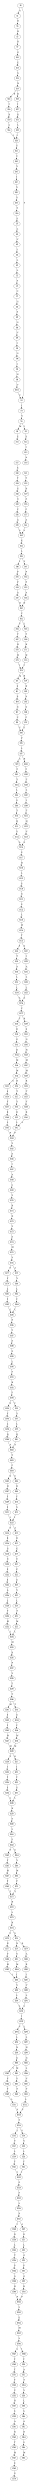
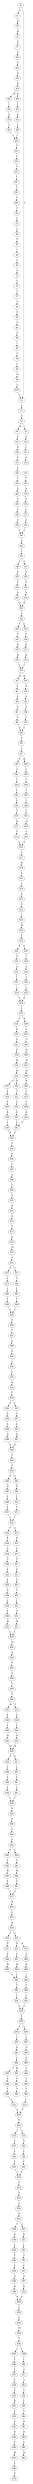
none -> (17, 452)
